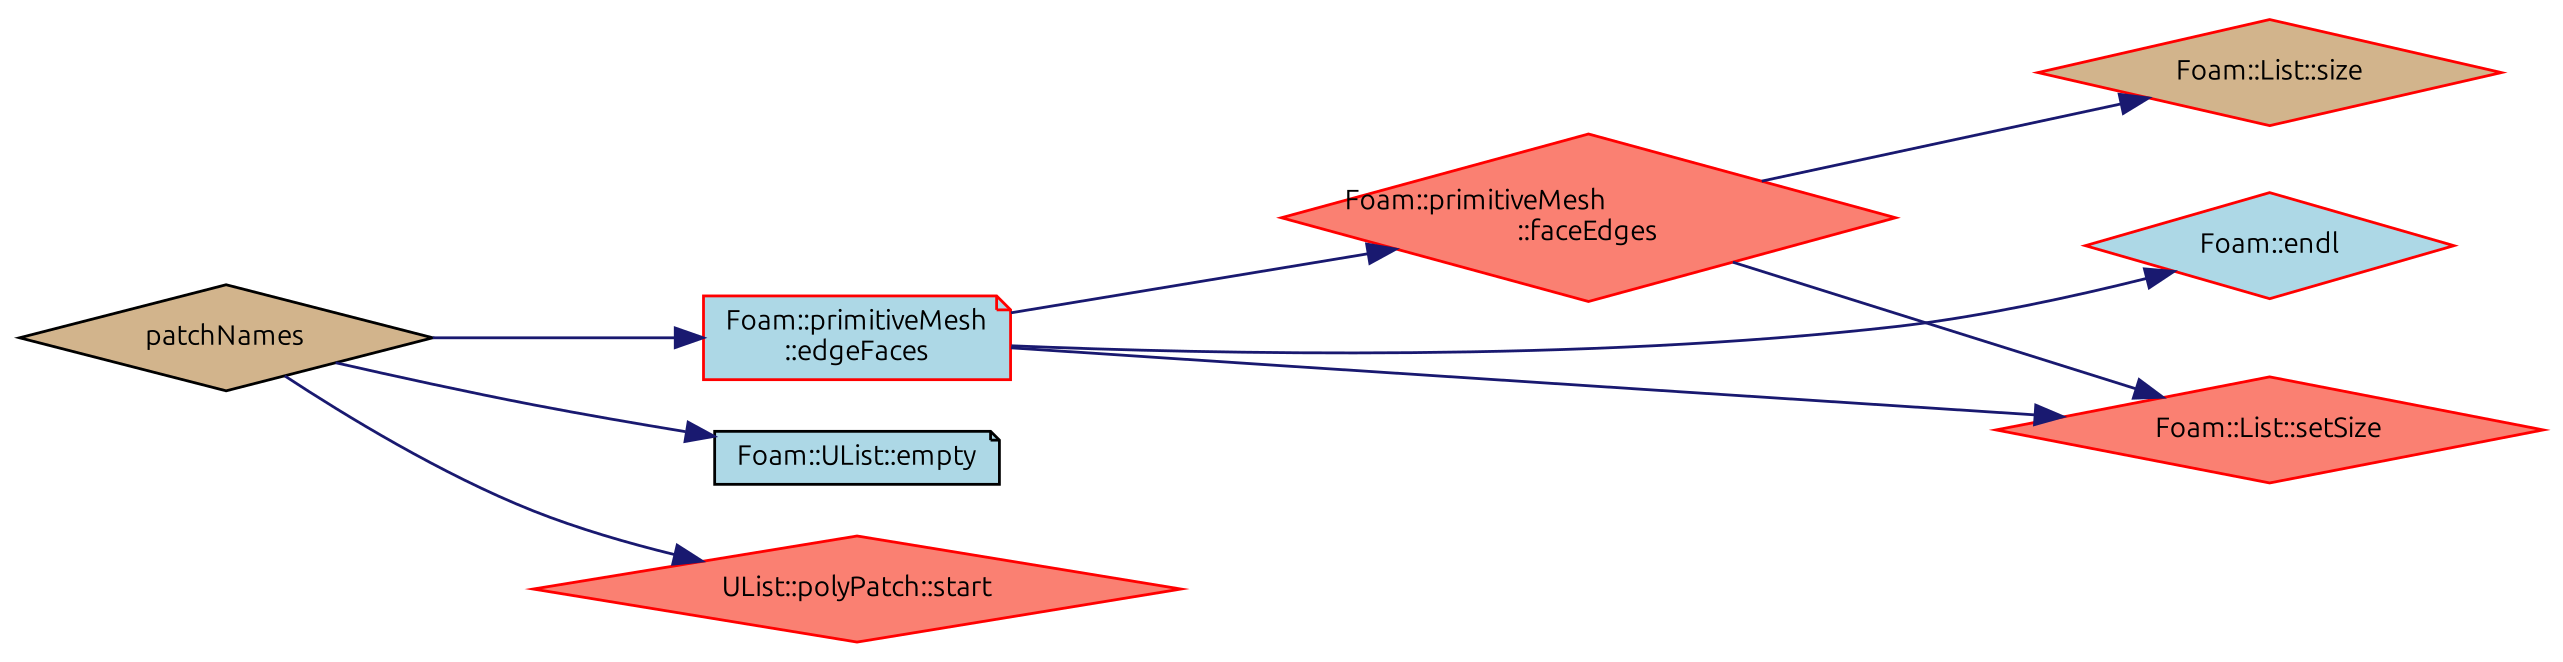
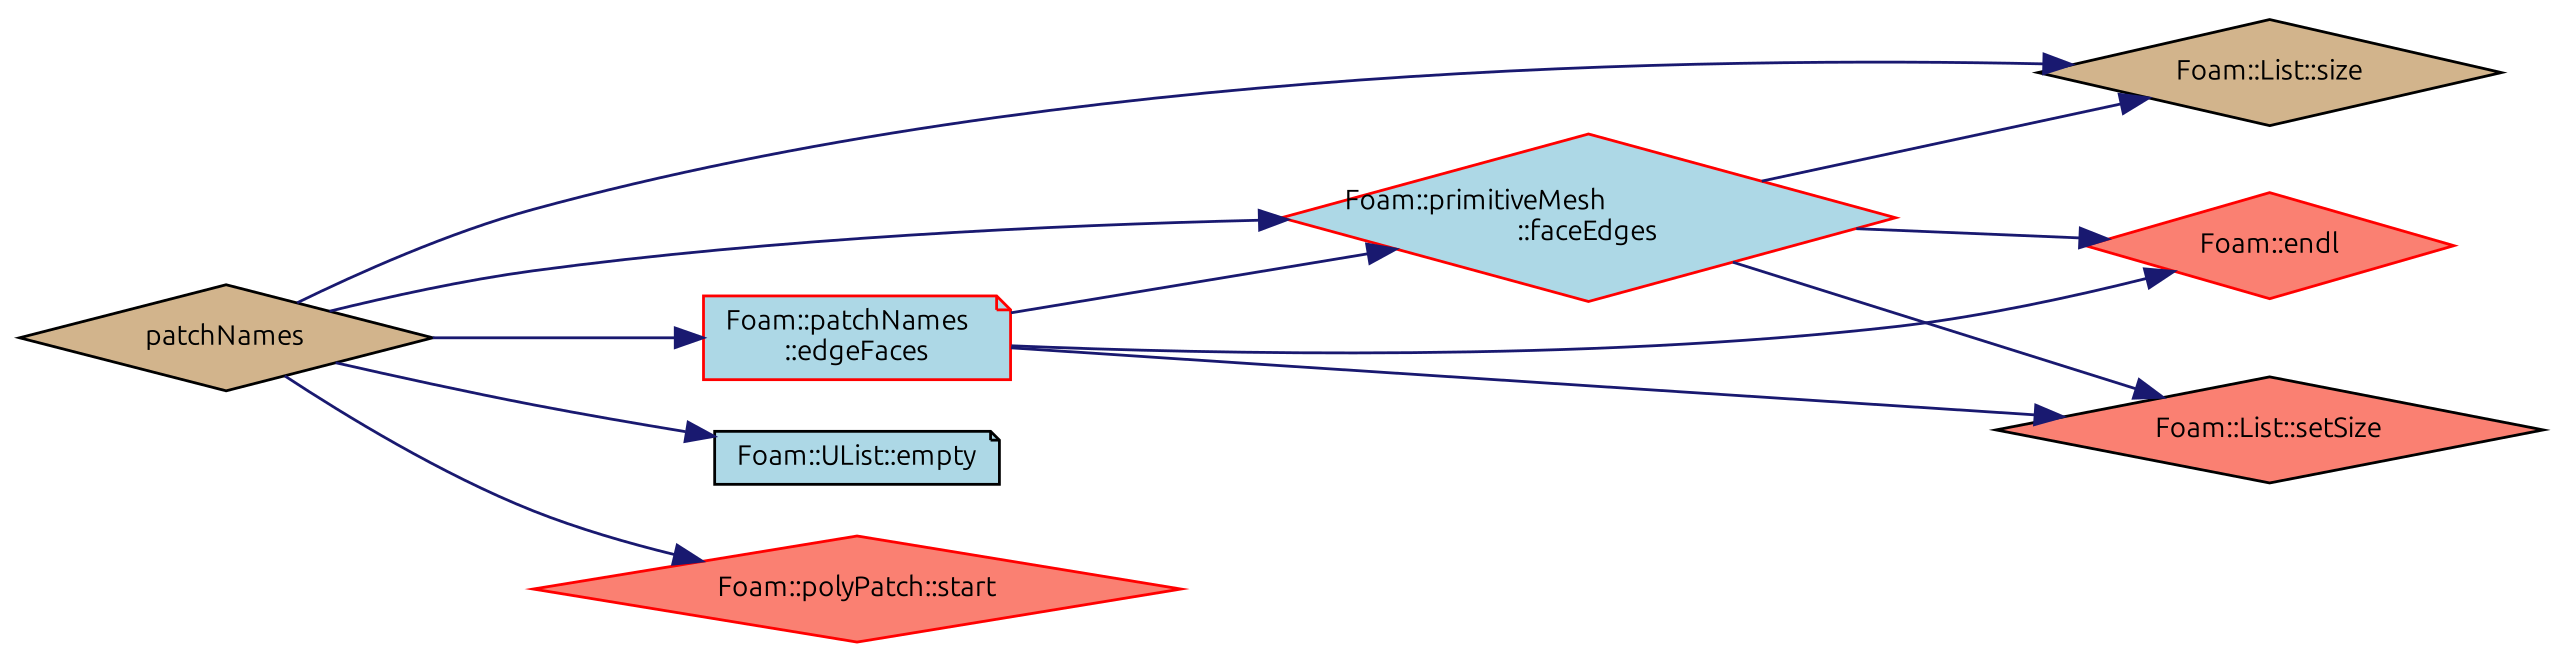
(2270, 73) -> (2270, 73)
none -> (1156, 98)
(1588, 218) -> (1588, 218)
none -> (1968, 233)
none -> (792, 244)
(2270, 246) -> (2270, 246)
(857, 338) -> (857, 338)
(2270, 430) -> (2270, 430)
(857, 589) -> (857, 589)
